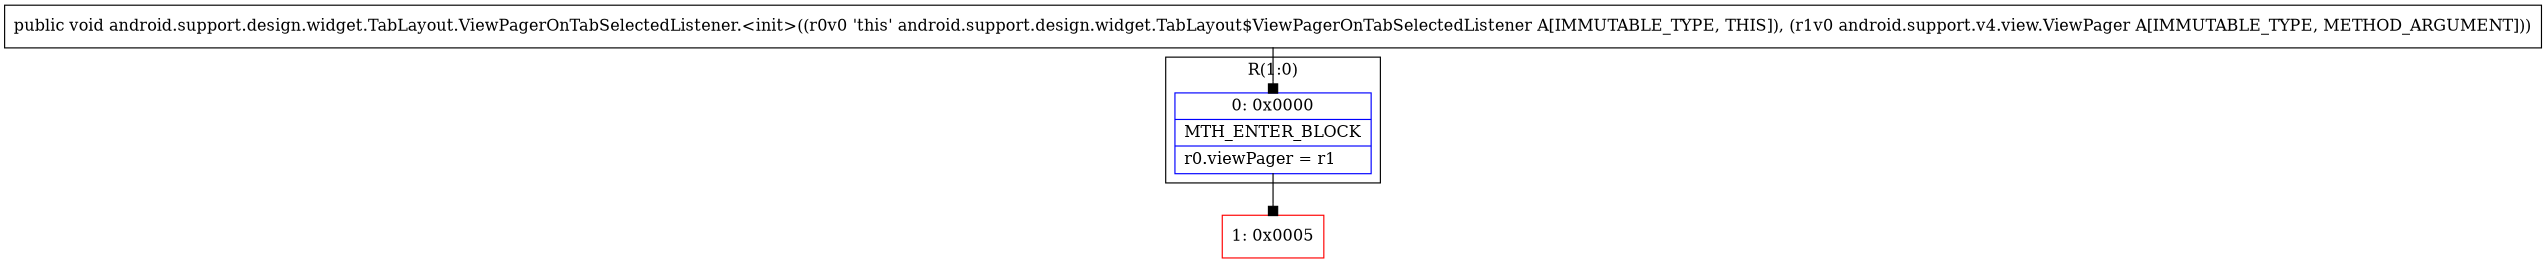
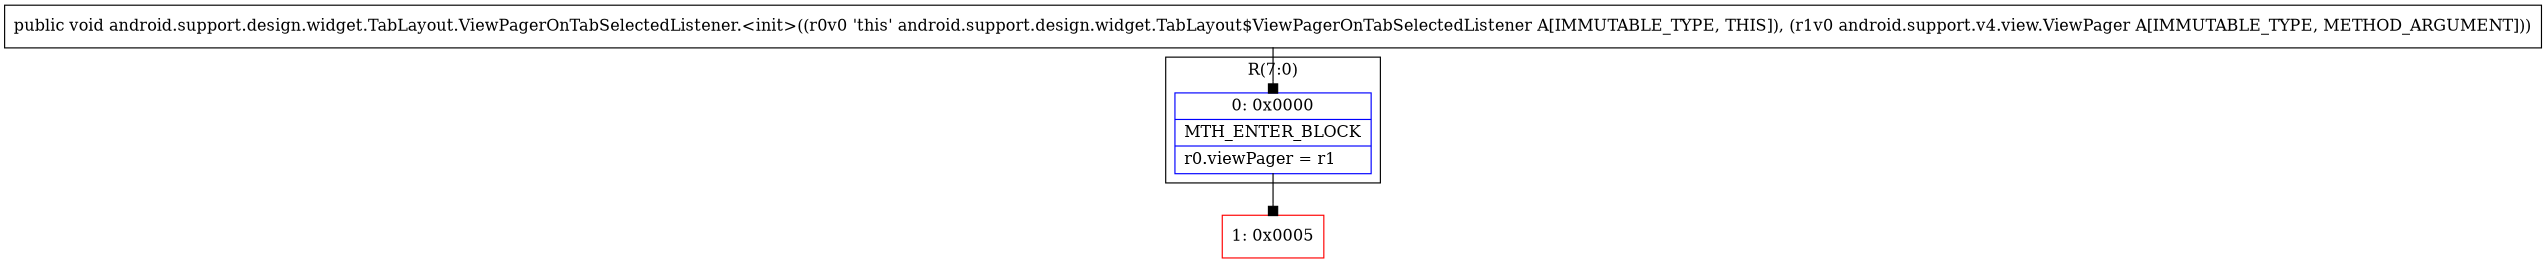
(1273, 70) -> (1273, 70)
